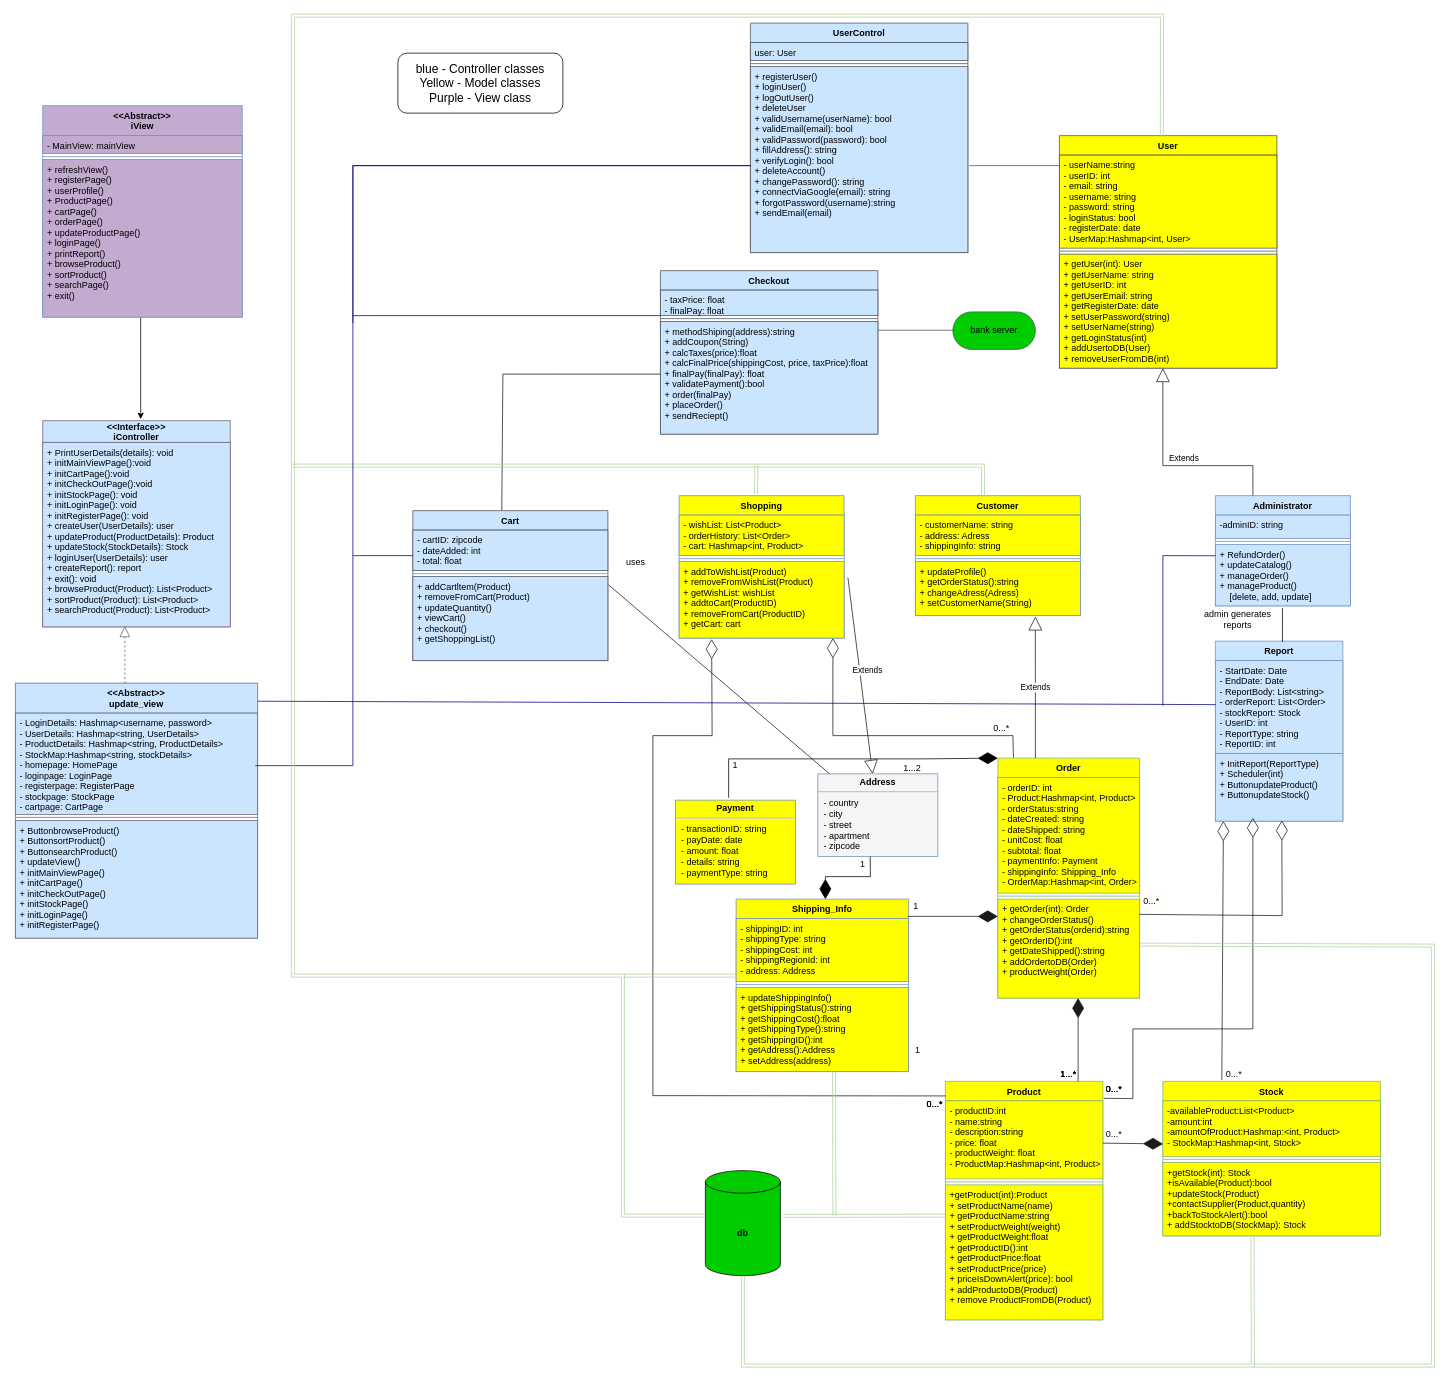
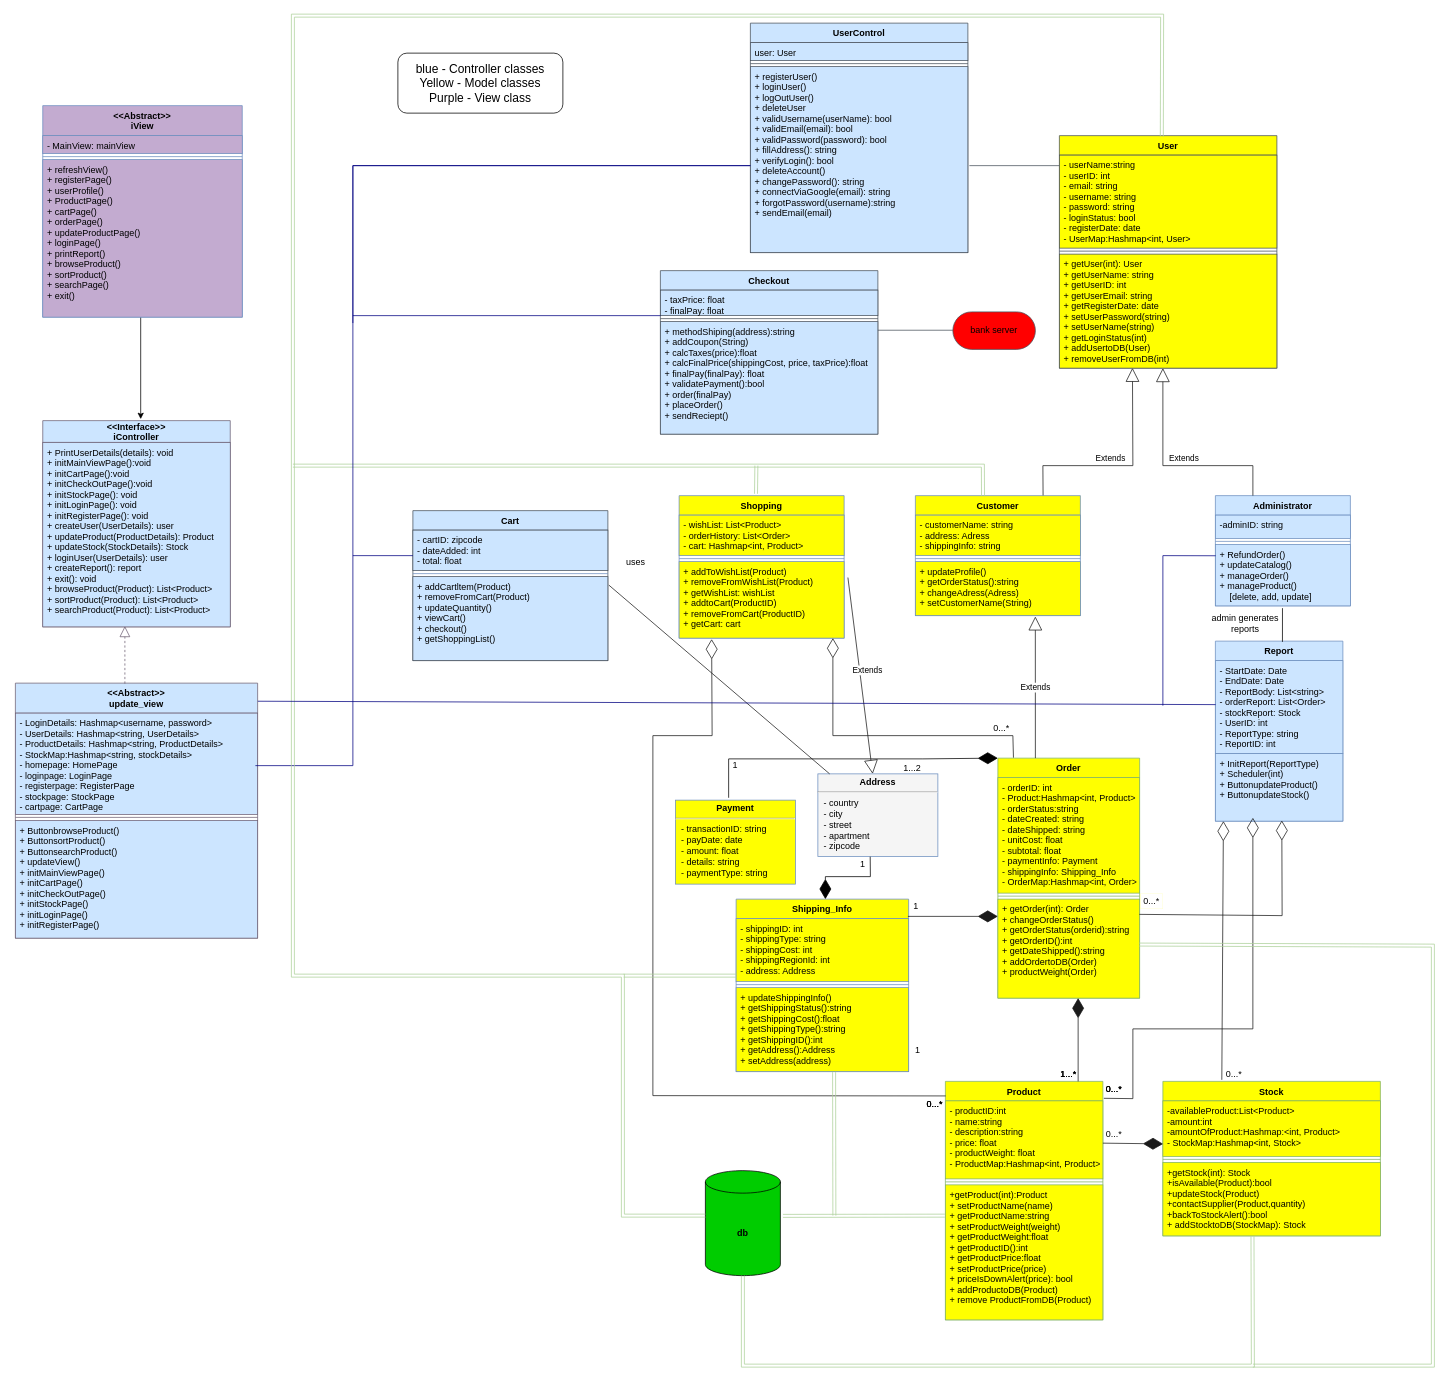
(994, 330) -> (994, 330)
(512, 374) -> none
none -> (1125, 465)
(1238, 619) -> (1245, 623)
